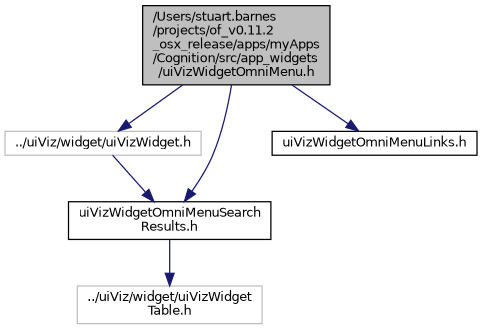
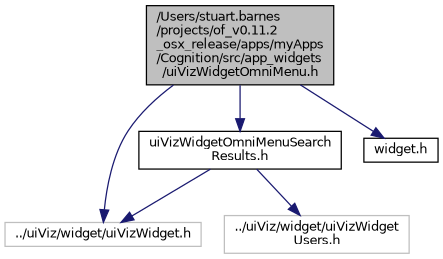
(375, 143) -> (401, 150)
(129, 174) -> (171, 193)
(170, 305) -> (317, 234)
